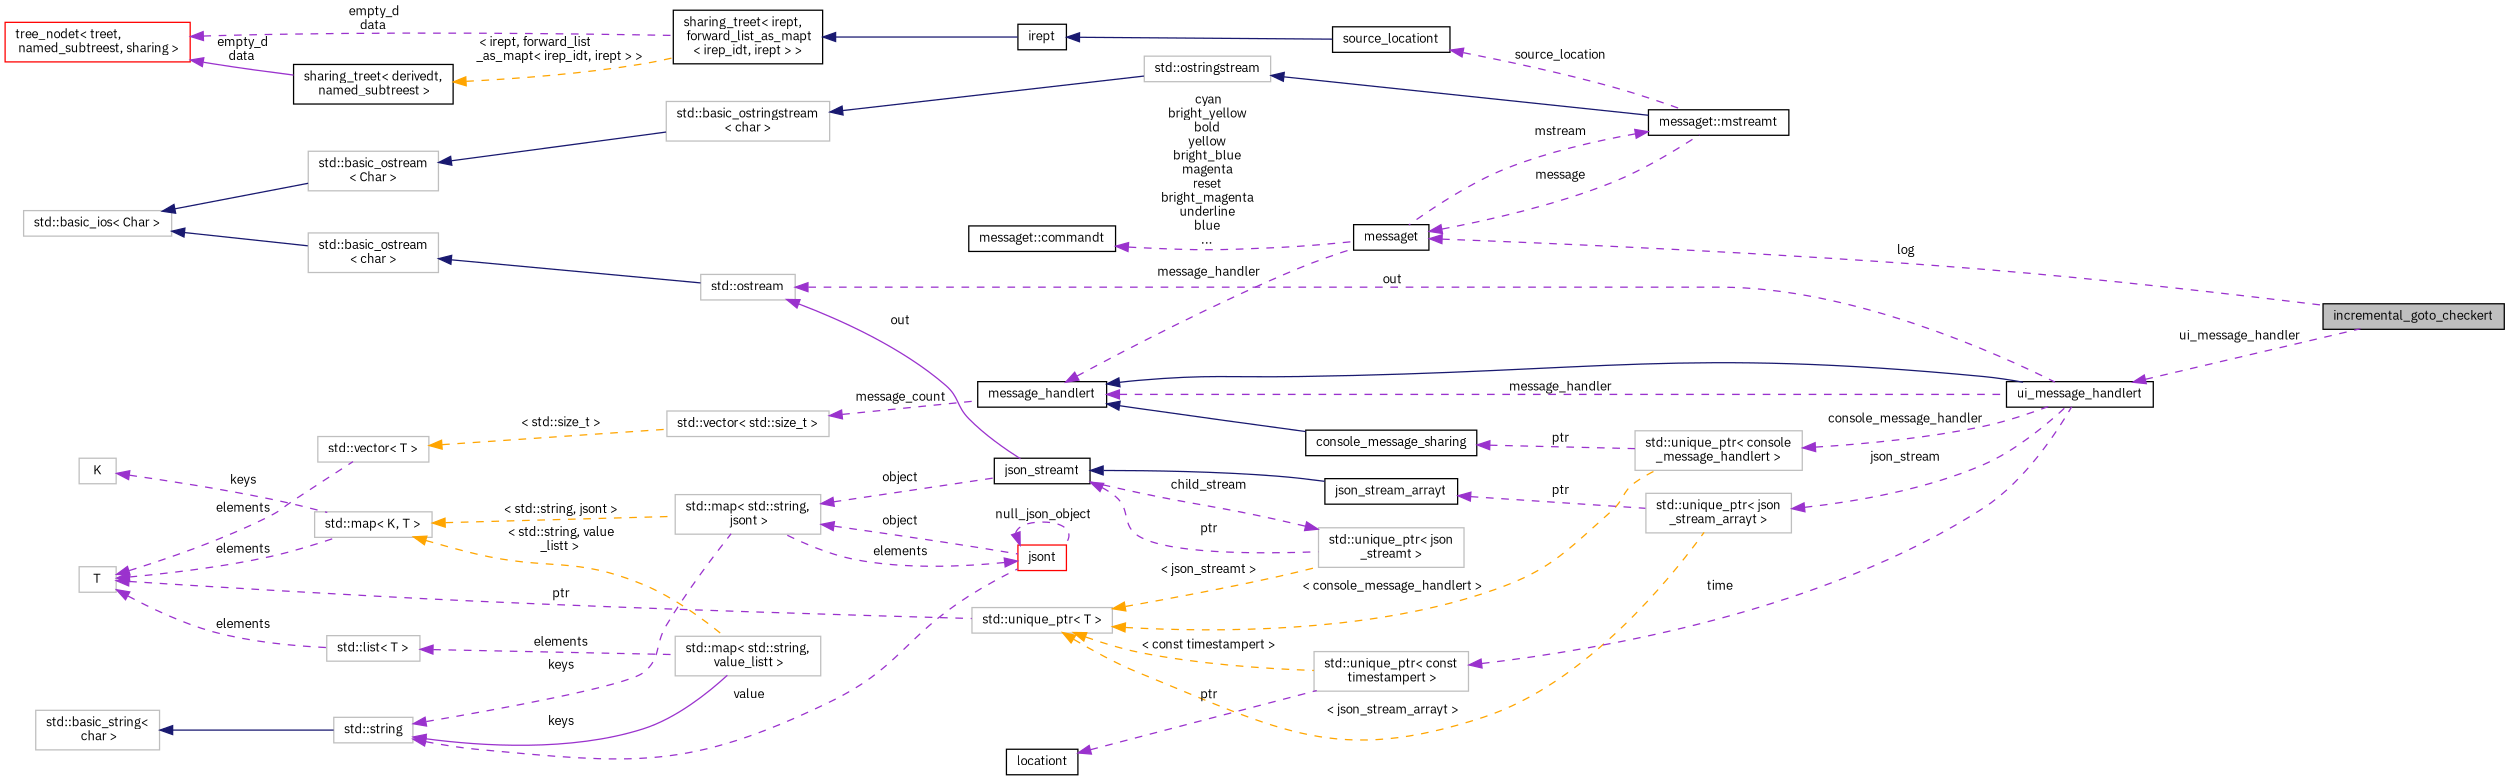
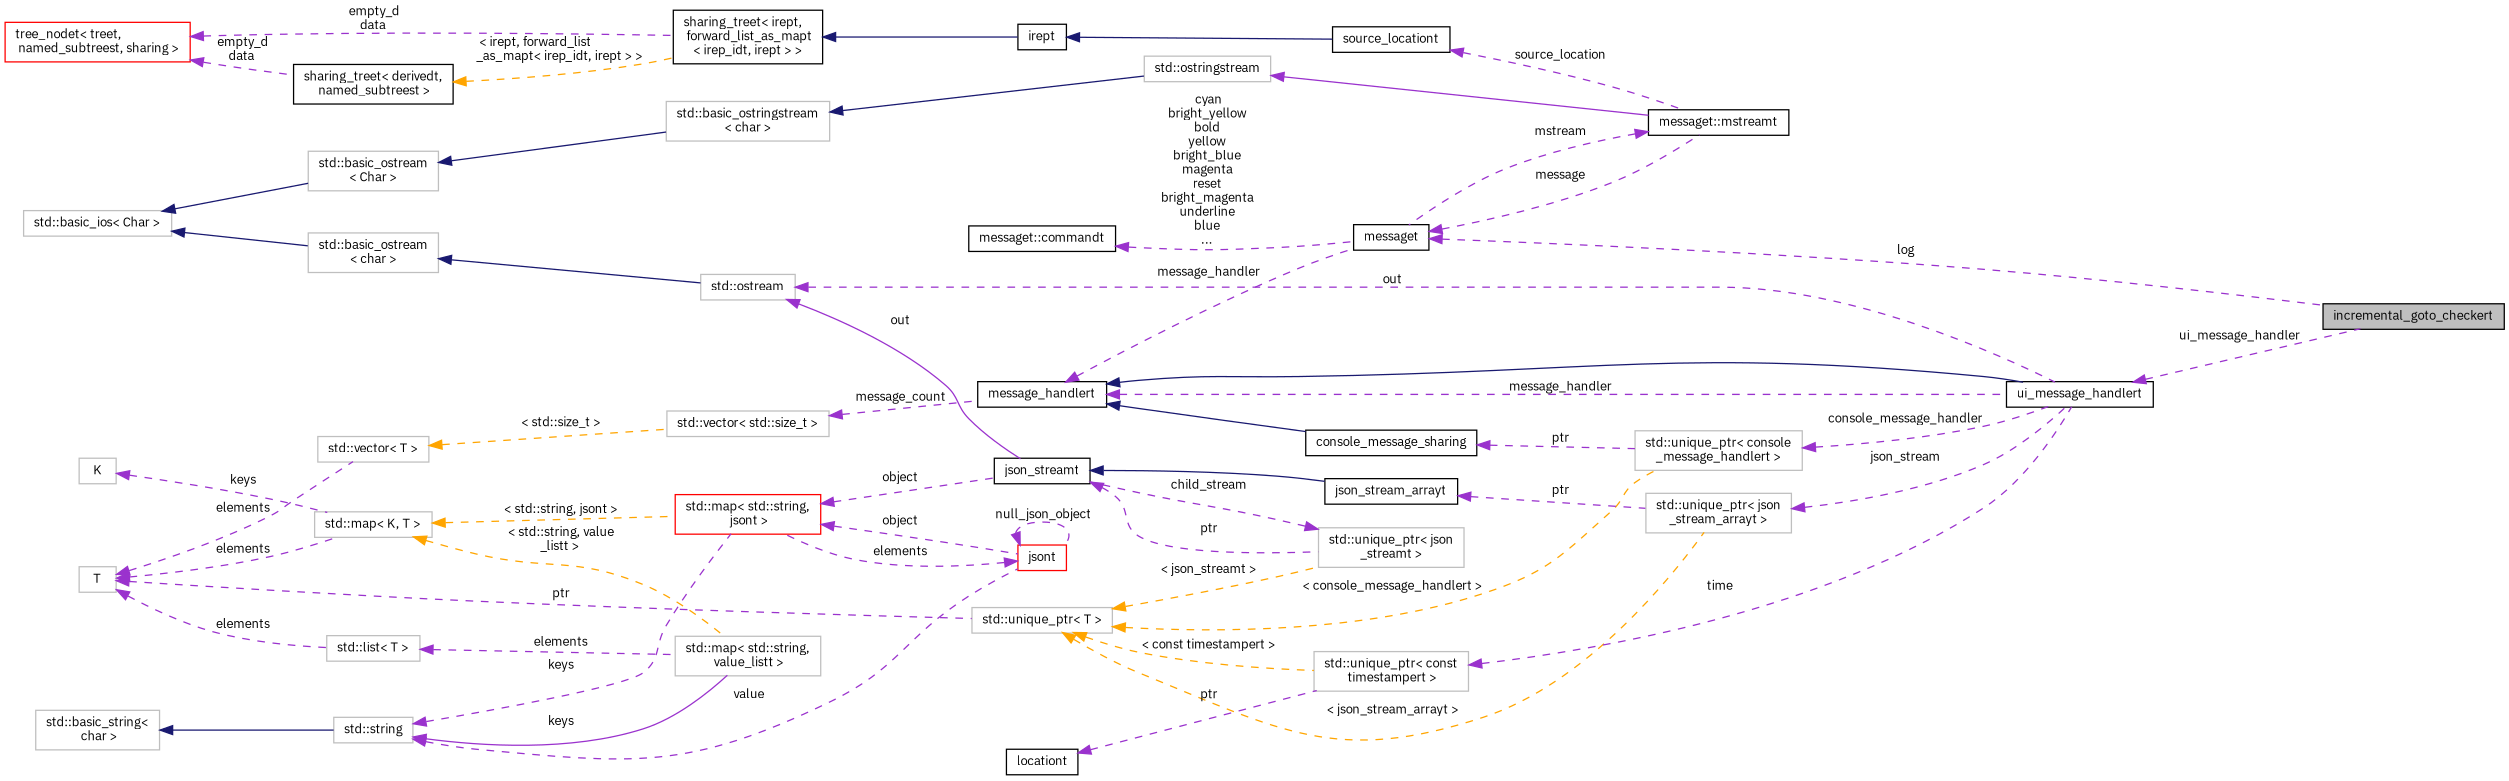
(248, 69) -> (248, 69)
(1466, 96) -> (1466, 96)
(748, 514) -> (748, 514)
